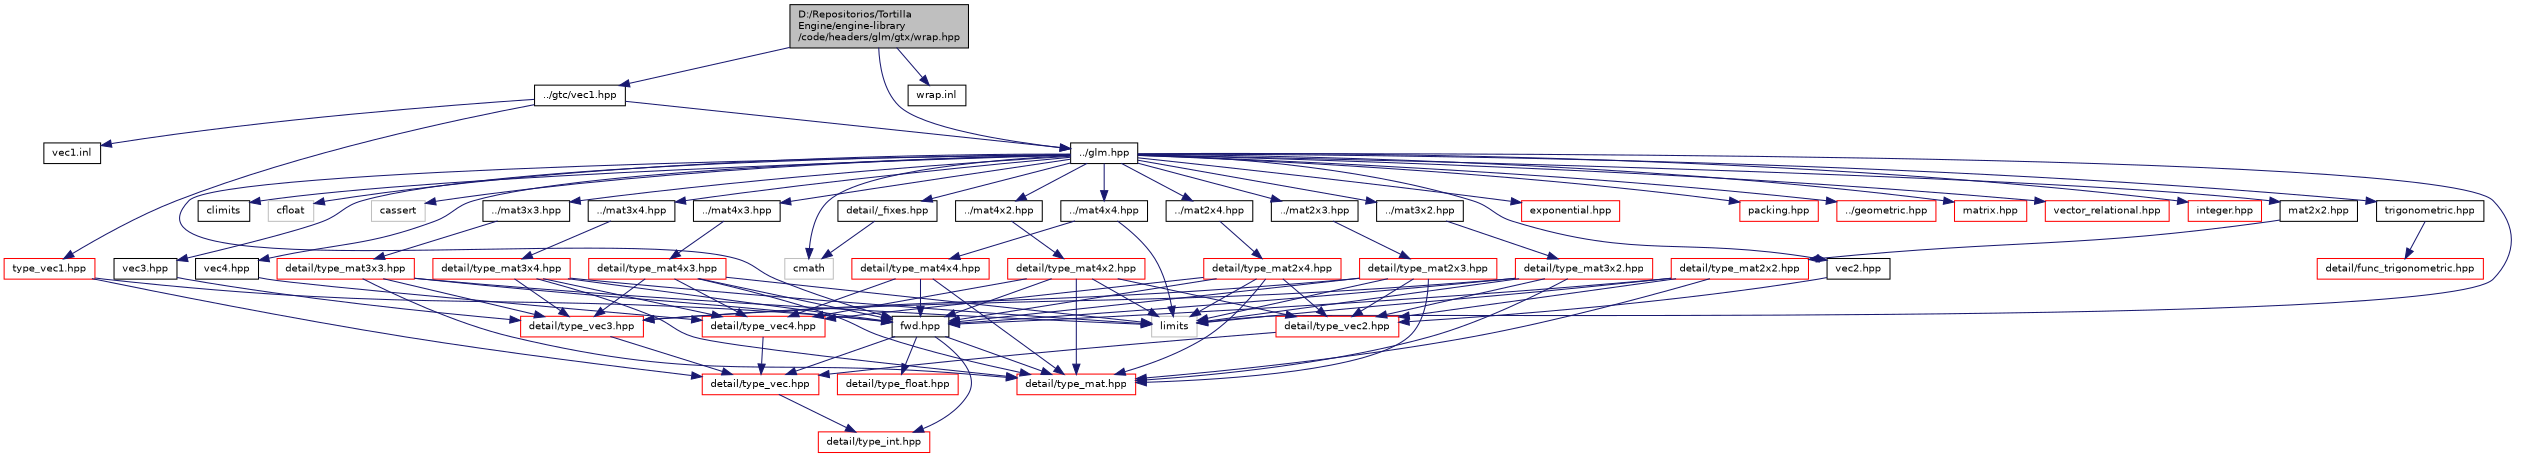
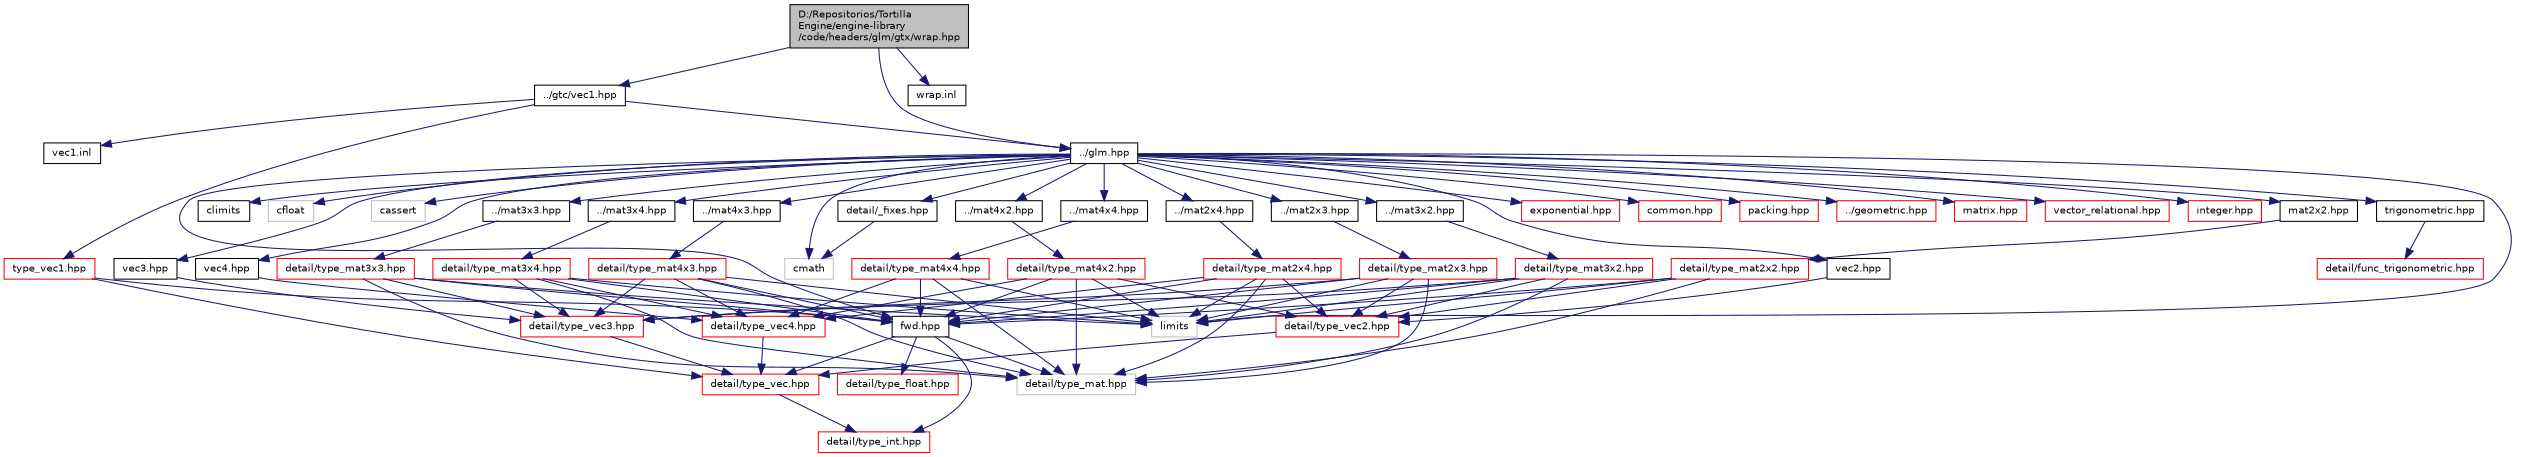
none -> (1680, 211)
(1154, 257) -> (1051, 298)
(1076, 384) -> (1076, 384)
